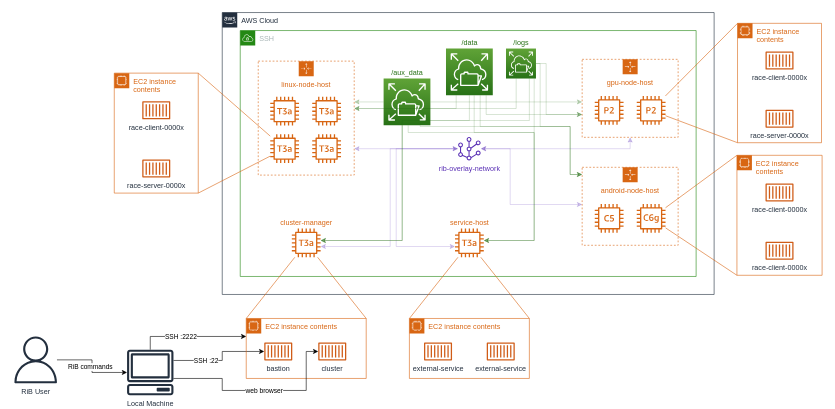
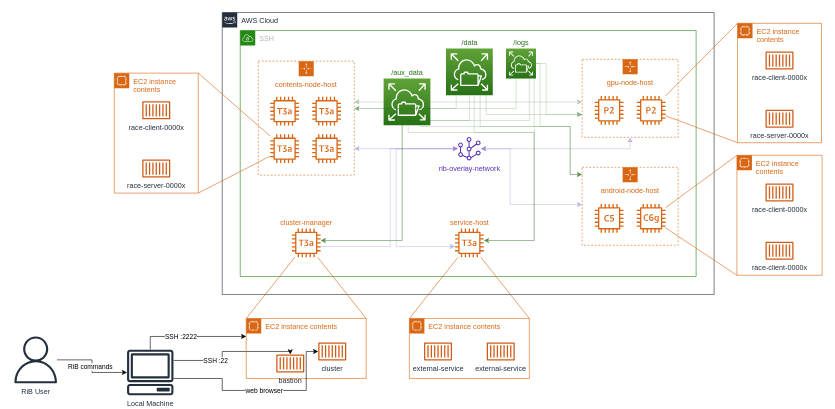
(306, 84) -> (306, 84)
(326, 246) -> (324, 246)
(278, 351) -> (290, 363)
